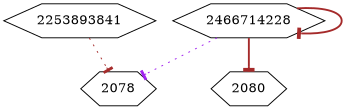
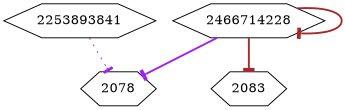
(98, 53) -> (98, 53)
(182, 56) -> (182, 56)
(249, 89) -> (249, 89)
